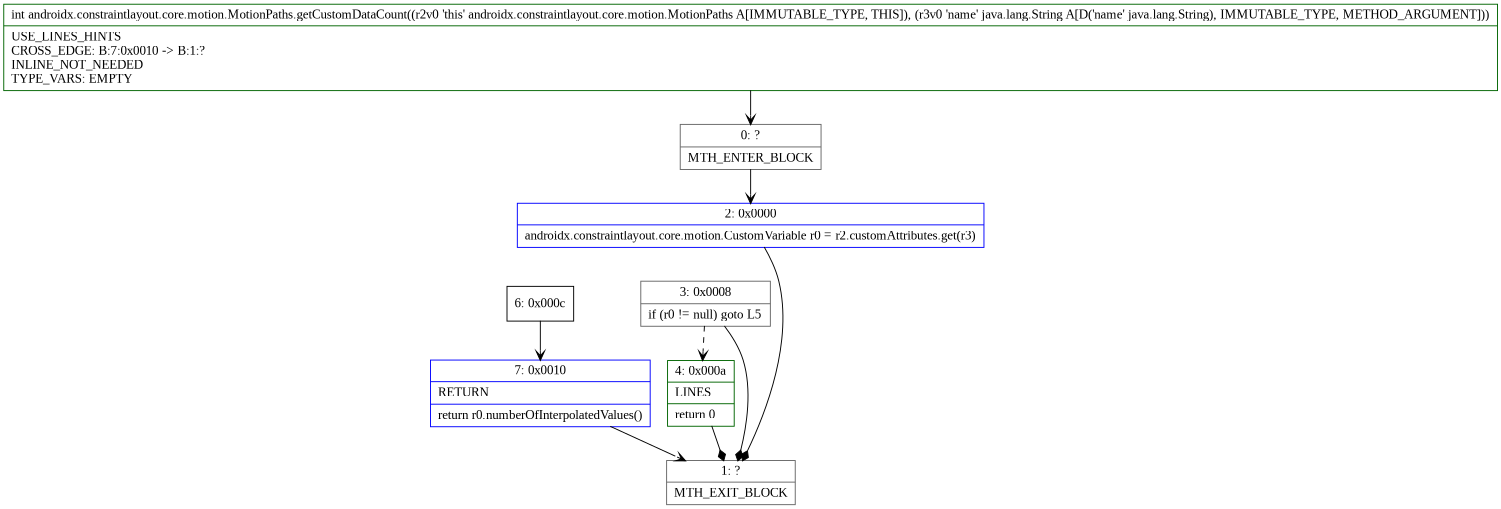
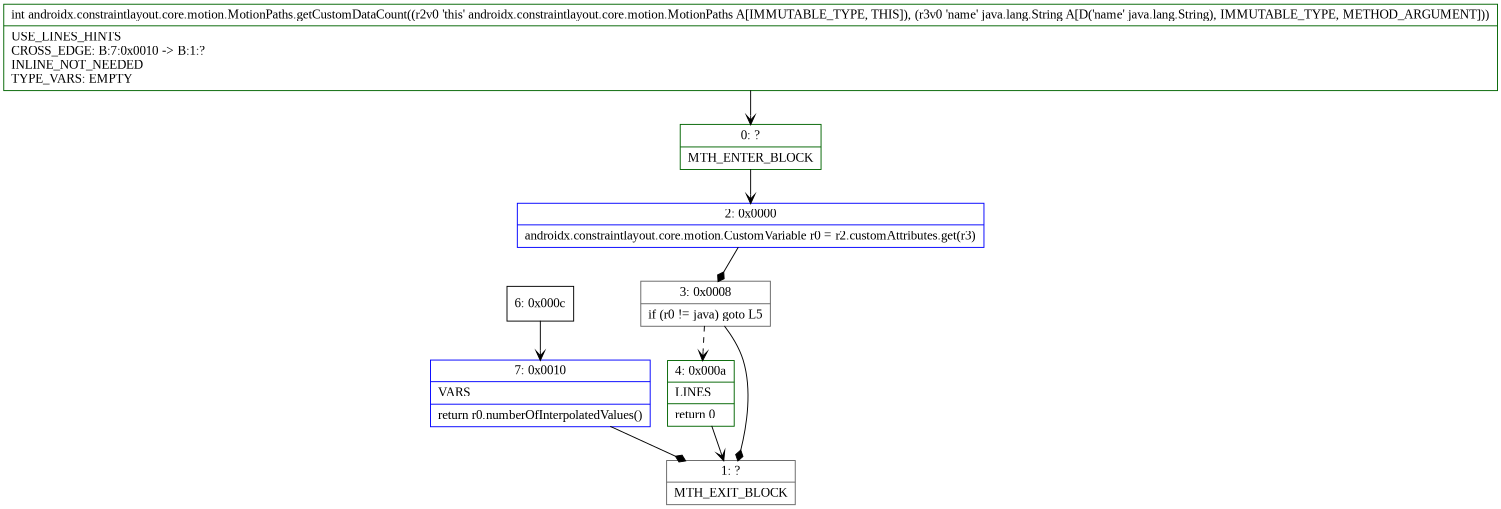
(751, 147) -> (751, 147)
(705, 315) -> (706, 315)
(780, 350) -> (731, 260)
(464, 392) -> (454, 392)
(716, 439) -> (716, 439)
(643, 441) -> (643, 441)
